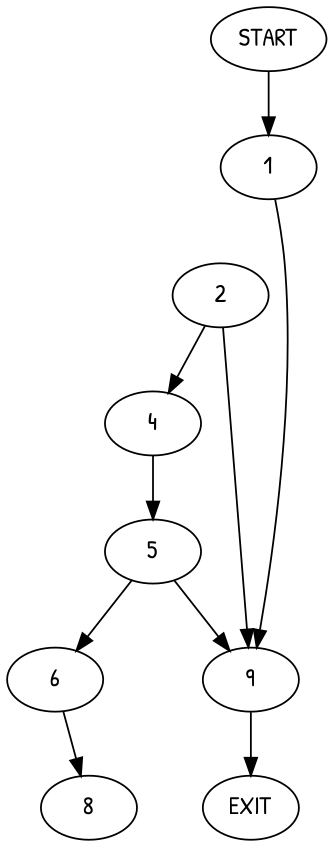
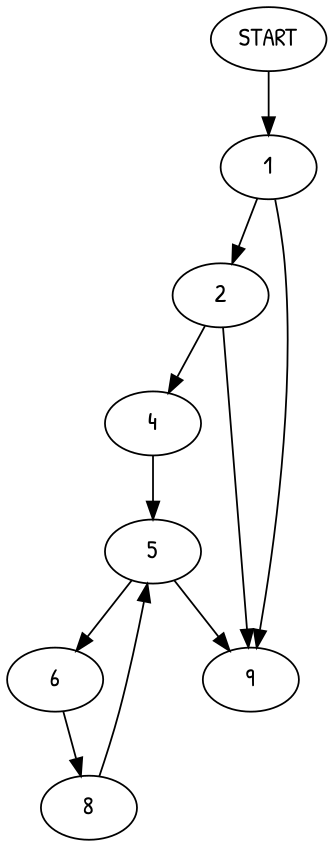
none -> (248, 223)
none -> (125, 690)
(251, 808) -> none
